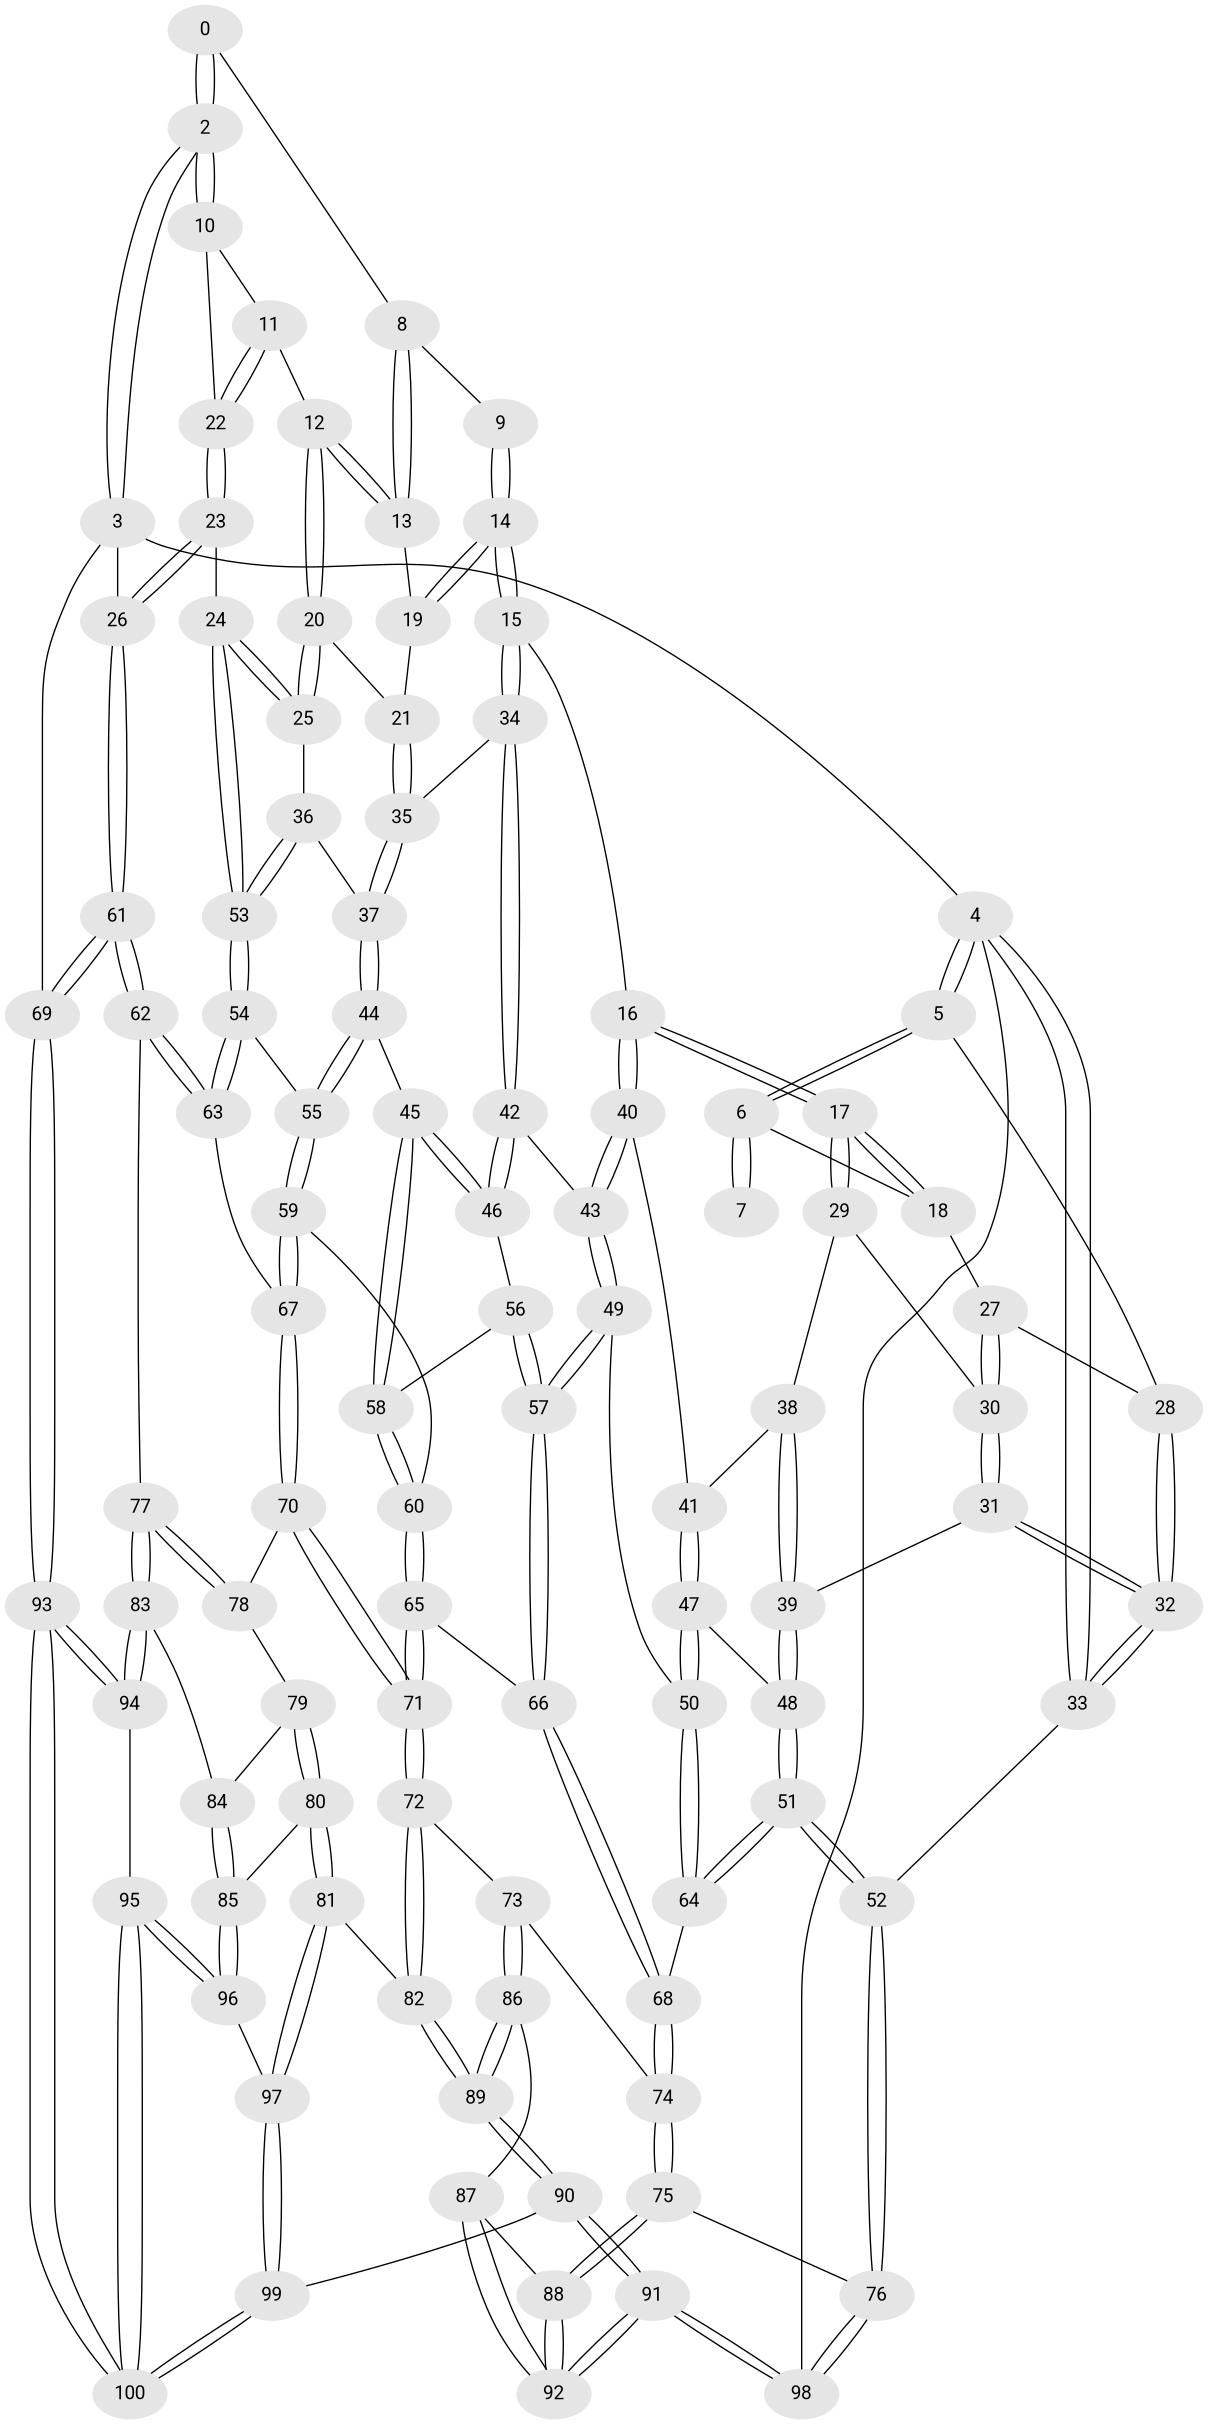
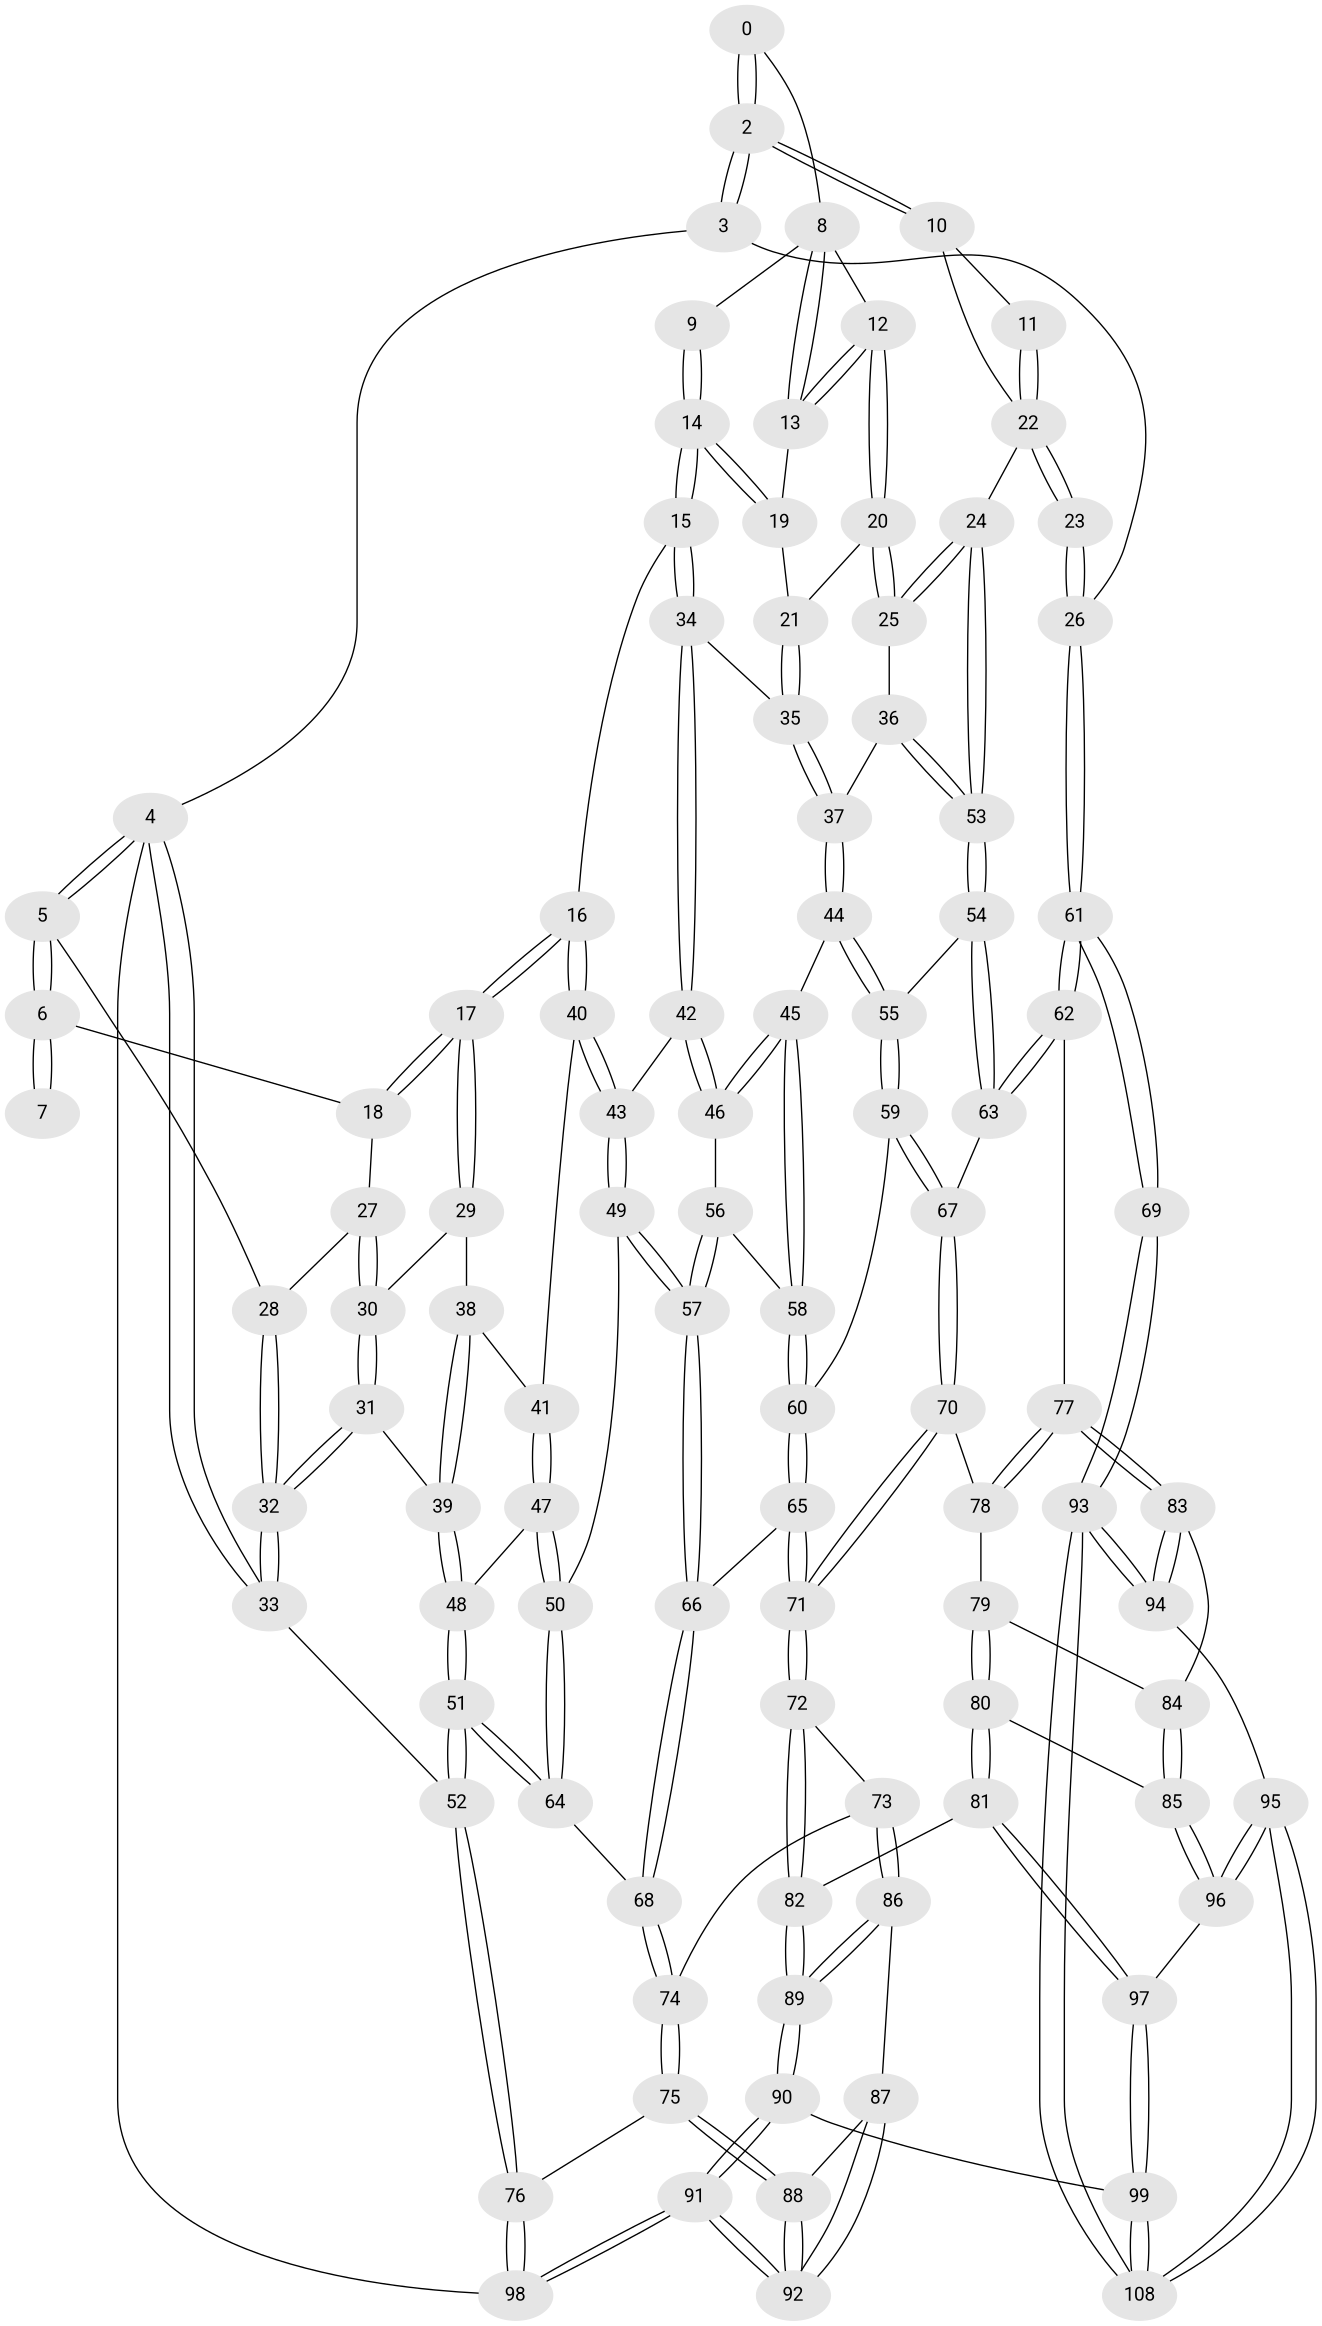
(292, 375) -> (850, 276)
(216, 572) -> (1003, 473)
(42, 761) -> none
(130, 2394) -> (1140, 2296)
